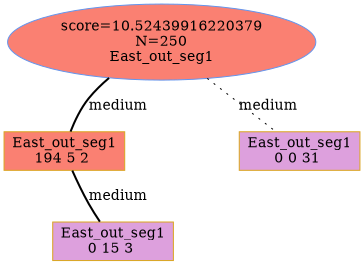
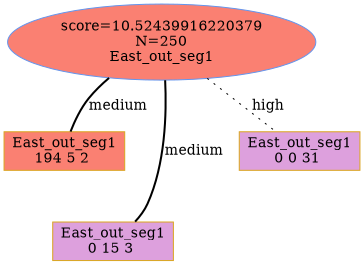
(268, 106) -> (268, 106)
(85, 197) -> (162, 154)
